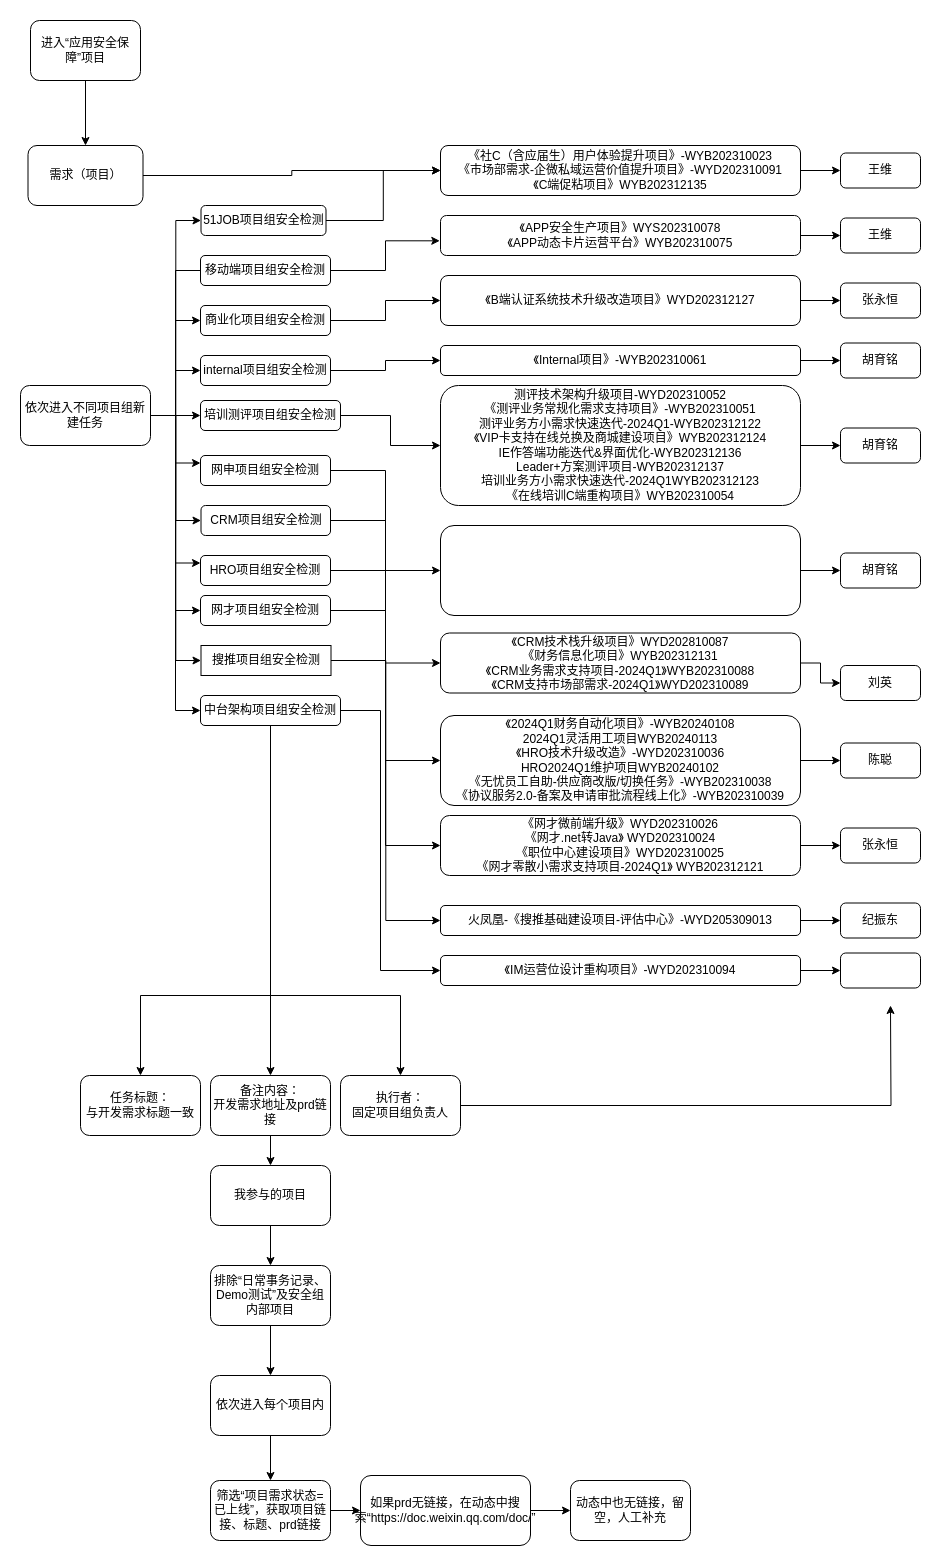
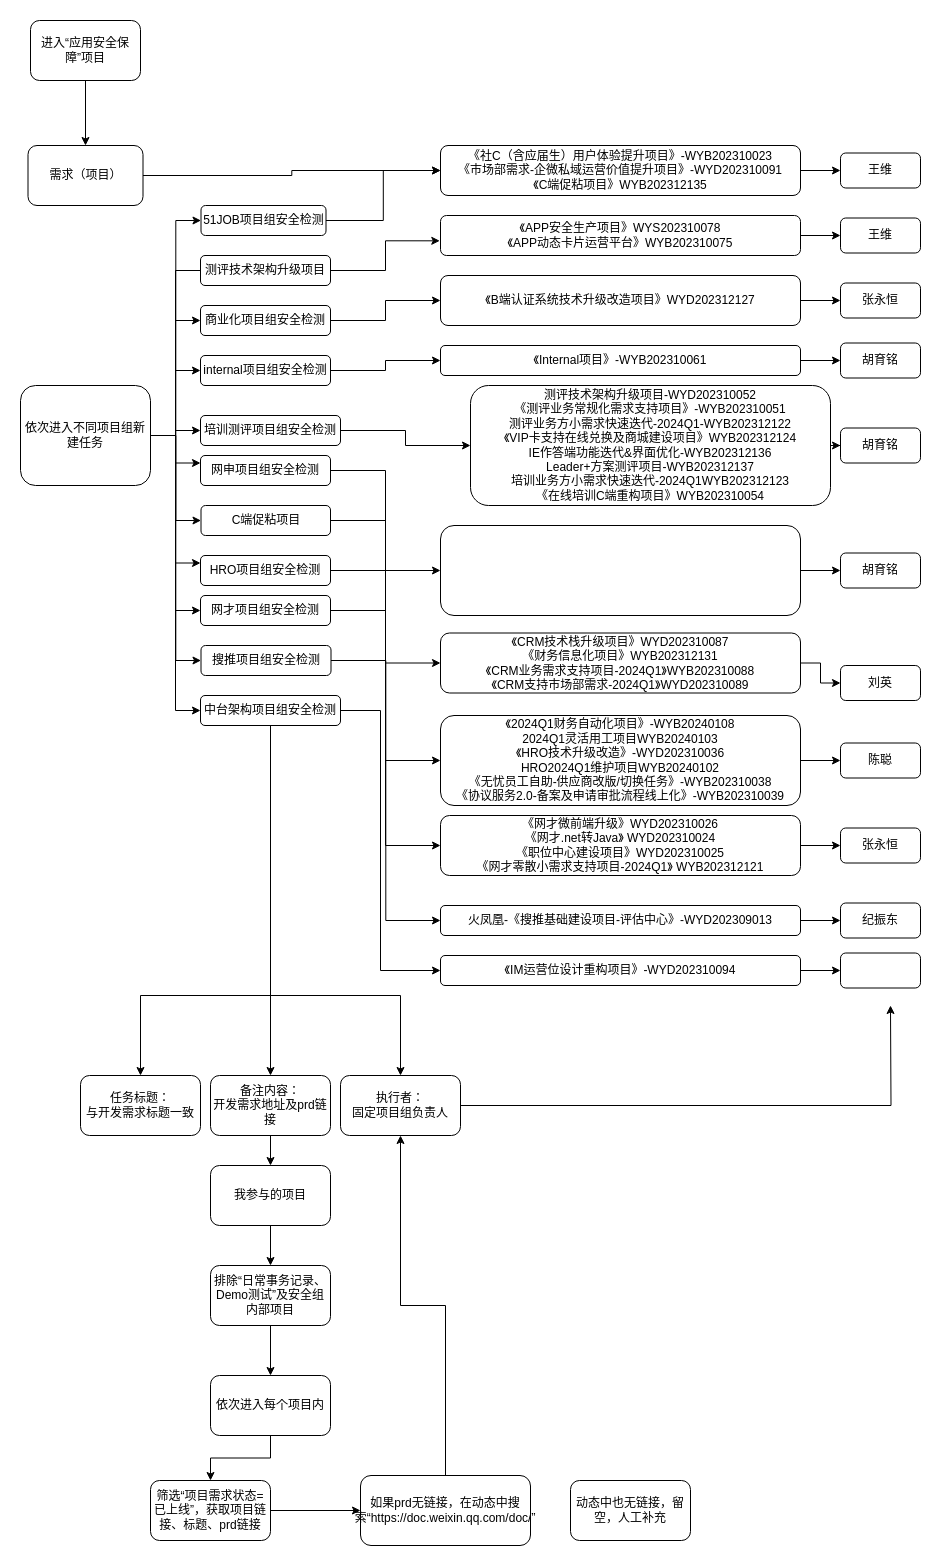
(266, 271) -> (266, 271)
(86, 416) -> (86, 436)
(271, 416) -> (271, 431)
(621, 446) -> (651, 446)
(267, 521) -> (267, 521)
(266, 661) -> (266, 661)
(621, 664) -> (621, 664)
(621, 761) -> (621, 761)
(621, 921) -> (621, 921)
(271, 1511) -> (211, 1511)
(547, 1511) -> (427, 1306)
